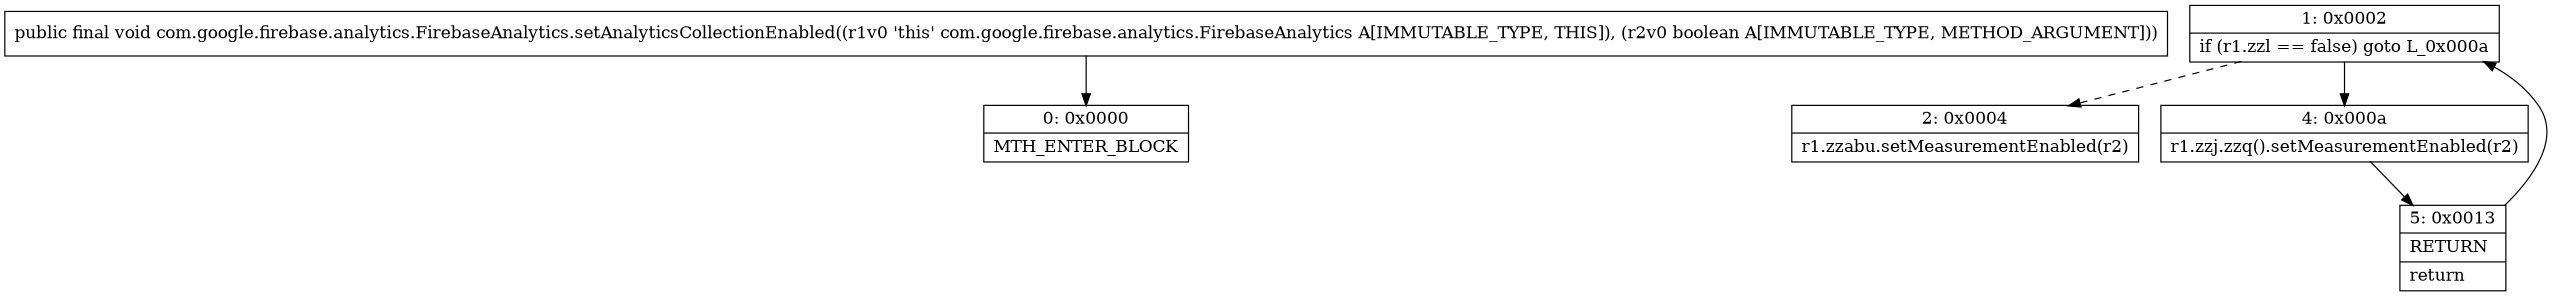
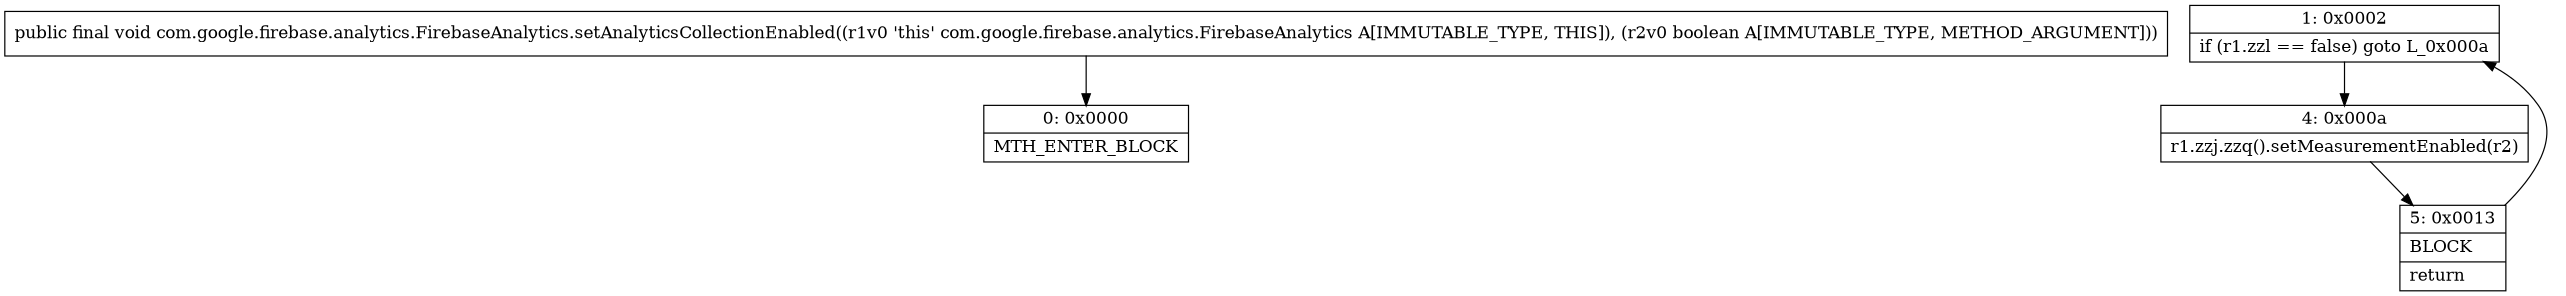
(1965, 134) -> none
(2449, 247) -> (2441, 247)
